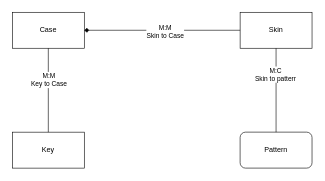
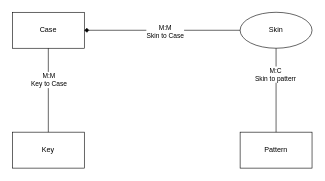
(276, 30) -> (276, 30)
(276, 150) -> (276, 150)
